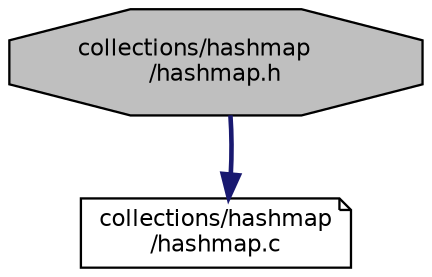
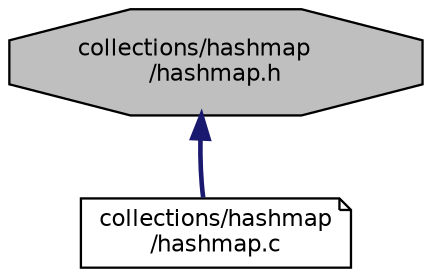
(232, 145) -> (201, 168)
